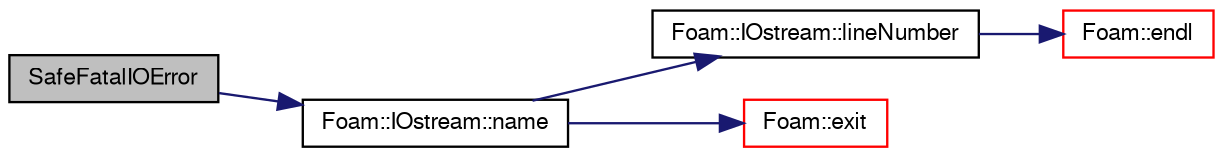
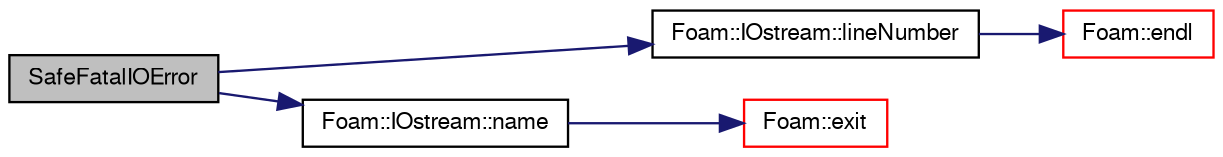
(614, 81) -> (423, 59)
